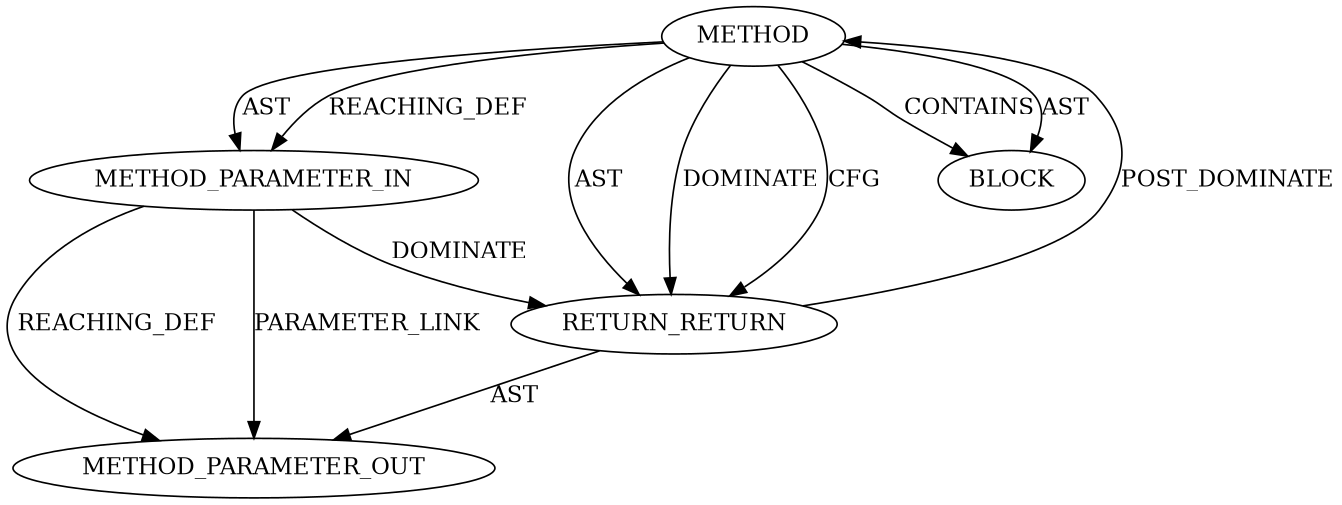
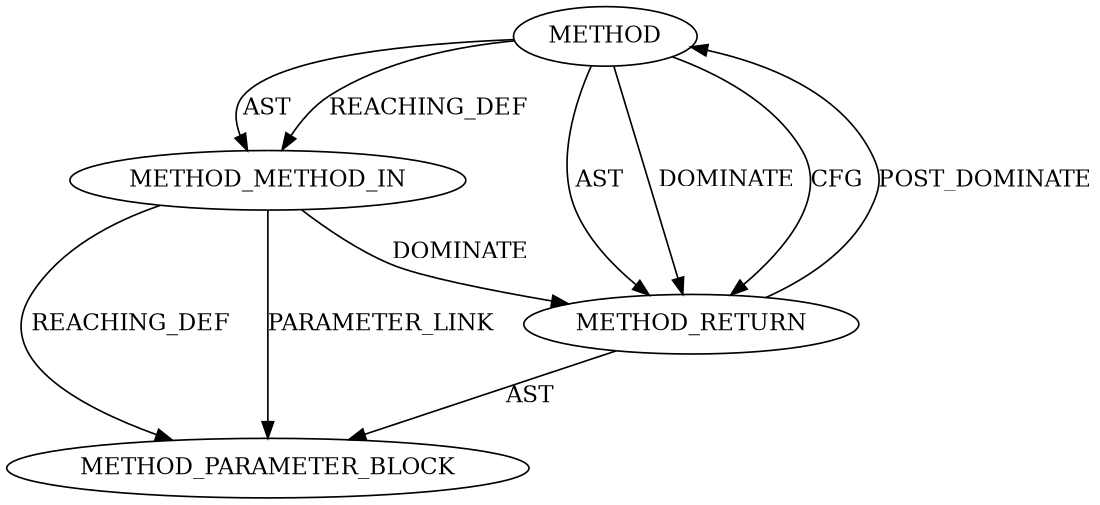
(254, 180) -> (268, 180)
(1012, 180) -> none
(674, 324) -> (691, 324)
(254, 468) -> (268, 468)
